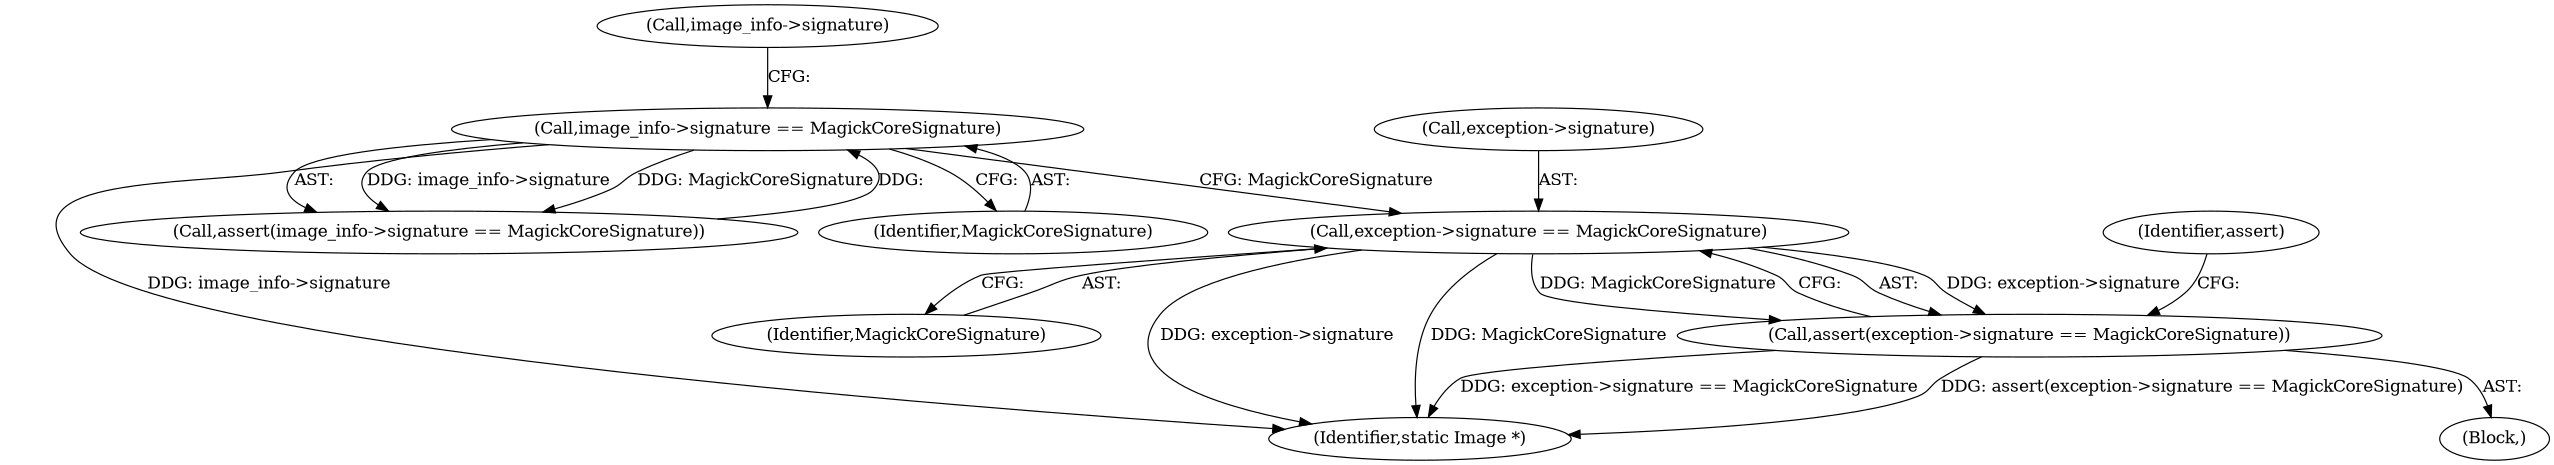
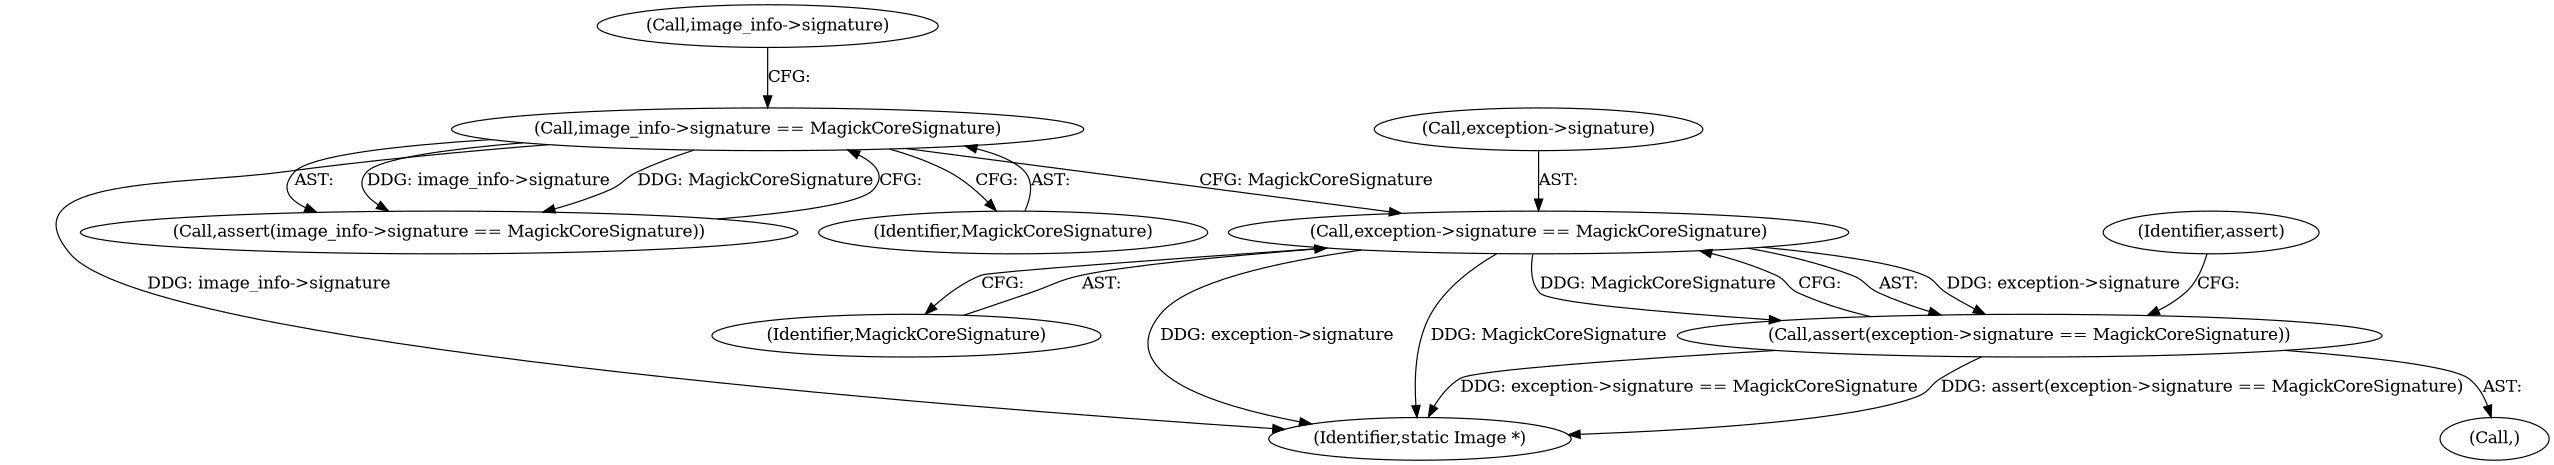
(903, 181) -> (903, 181)
(2495, 439) -> (2495, 439)
